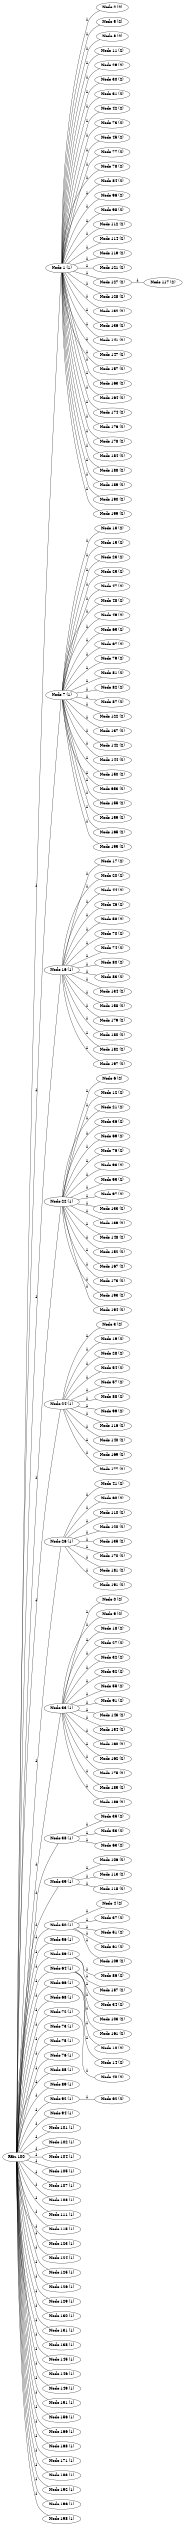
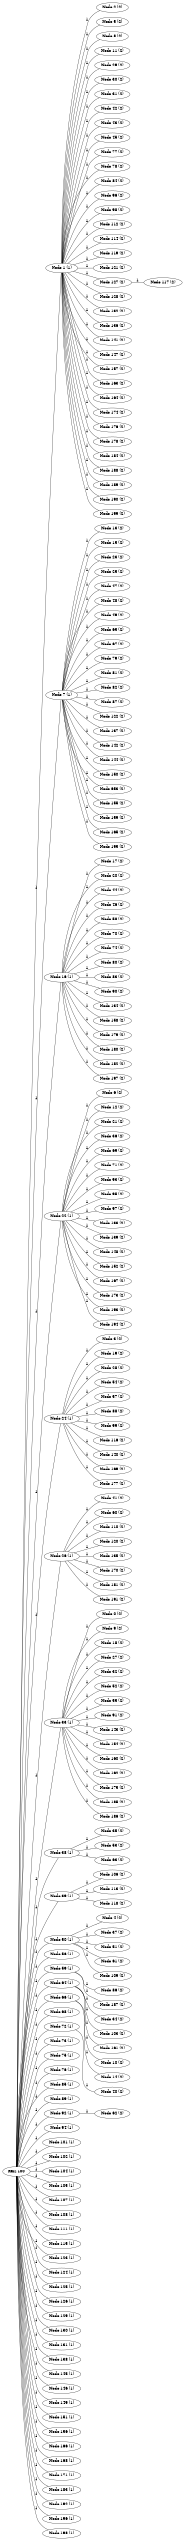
(112, 123) -> (112, 123)
none -> (112, 992)
(112, 1151) -> (112, 1166)
